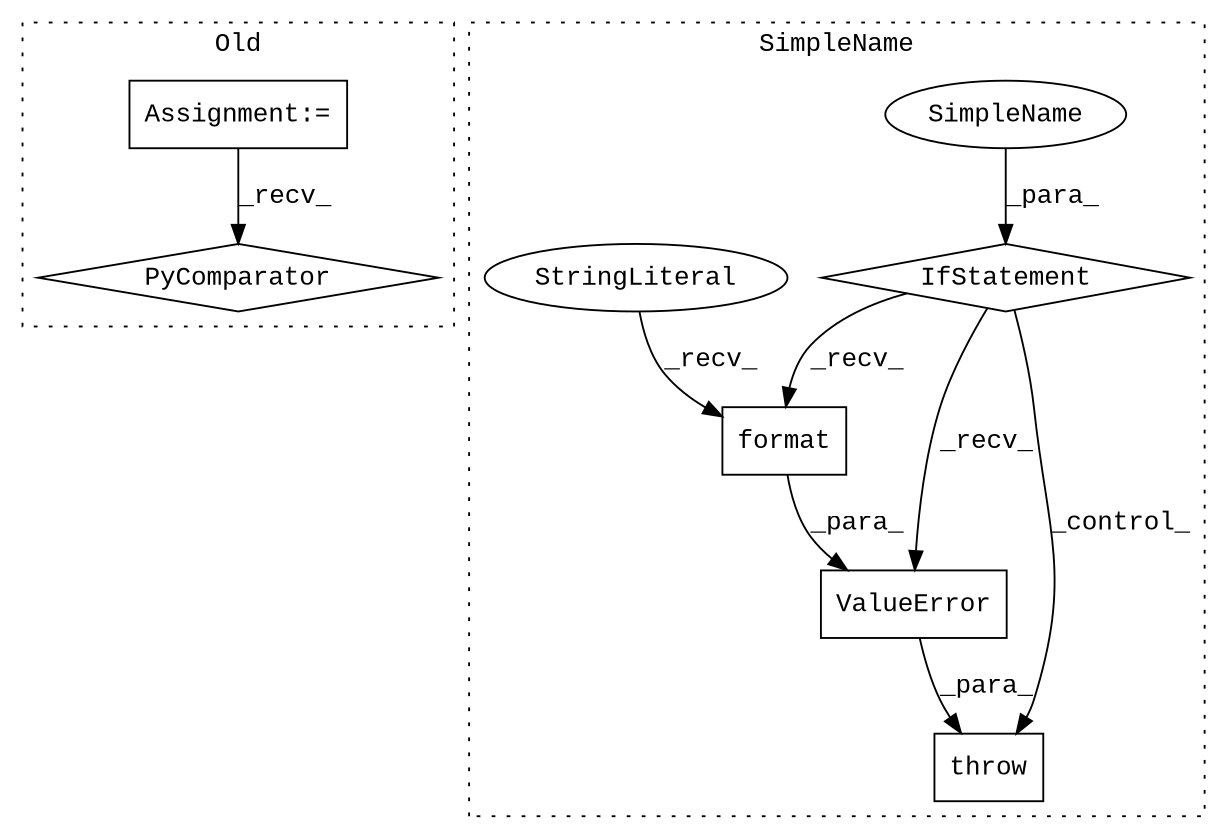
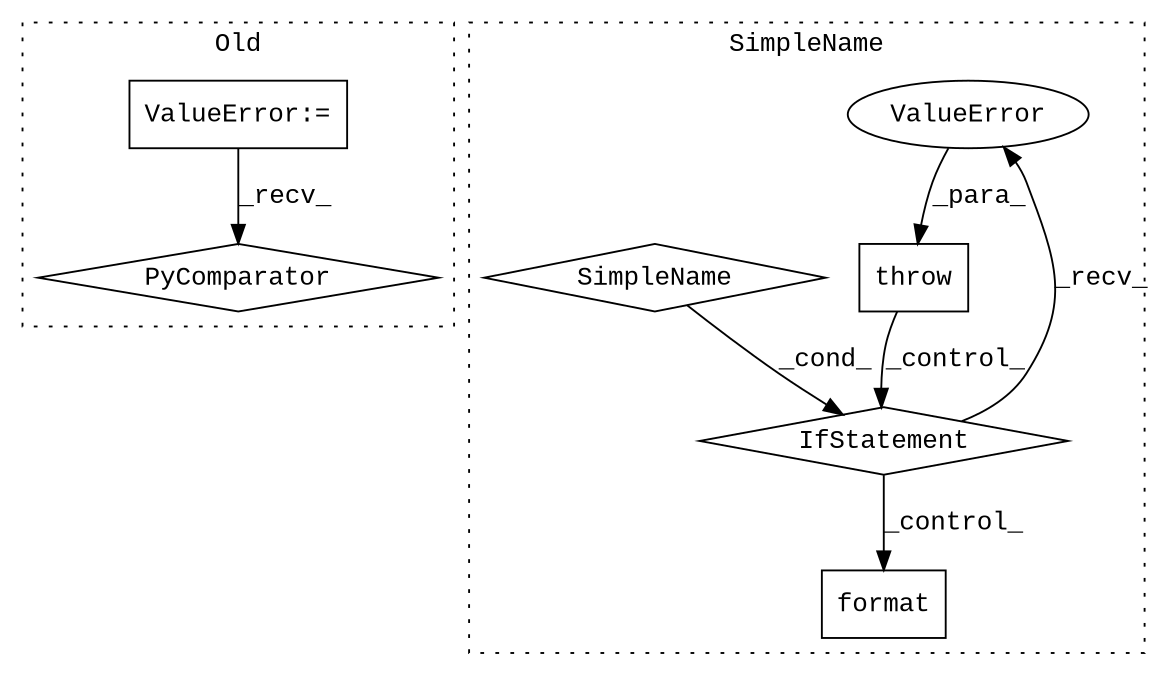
(238, 114) -> (238, 114)
(1006, 114) -> (655, 278)
(1053, 196) -> (826, 359)
(636, 278) -> none
(858, 359) -> (954, 523)
(1049, 514) -> (885, 349)
(802, 522) -> none
(914, 604) -> (968, 114)
